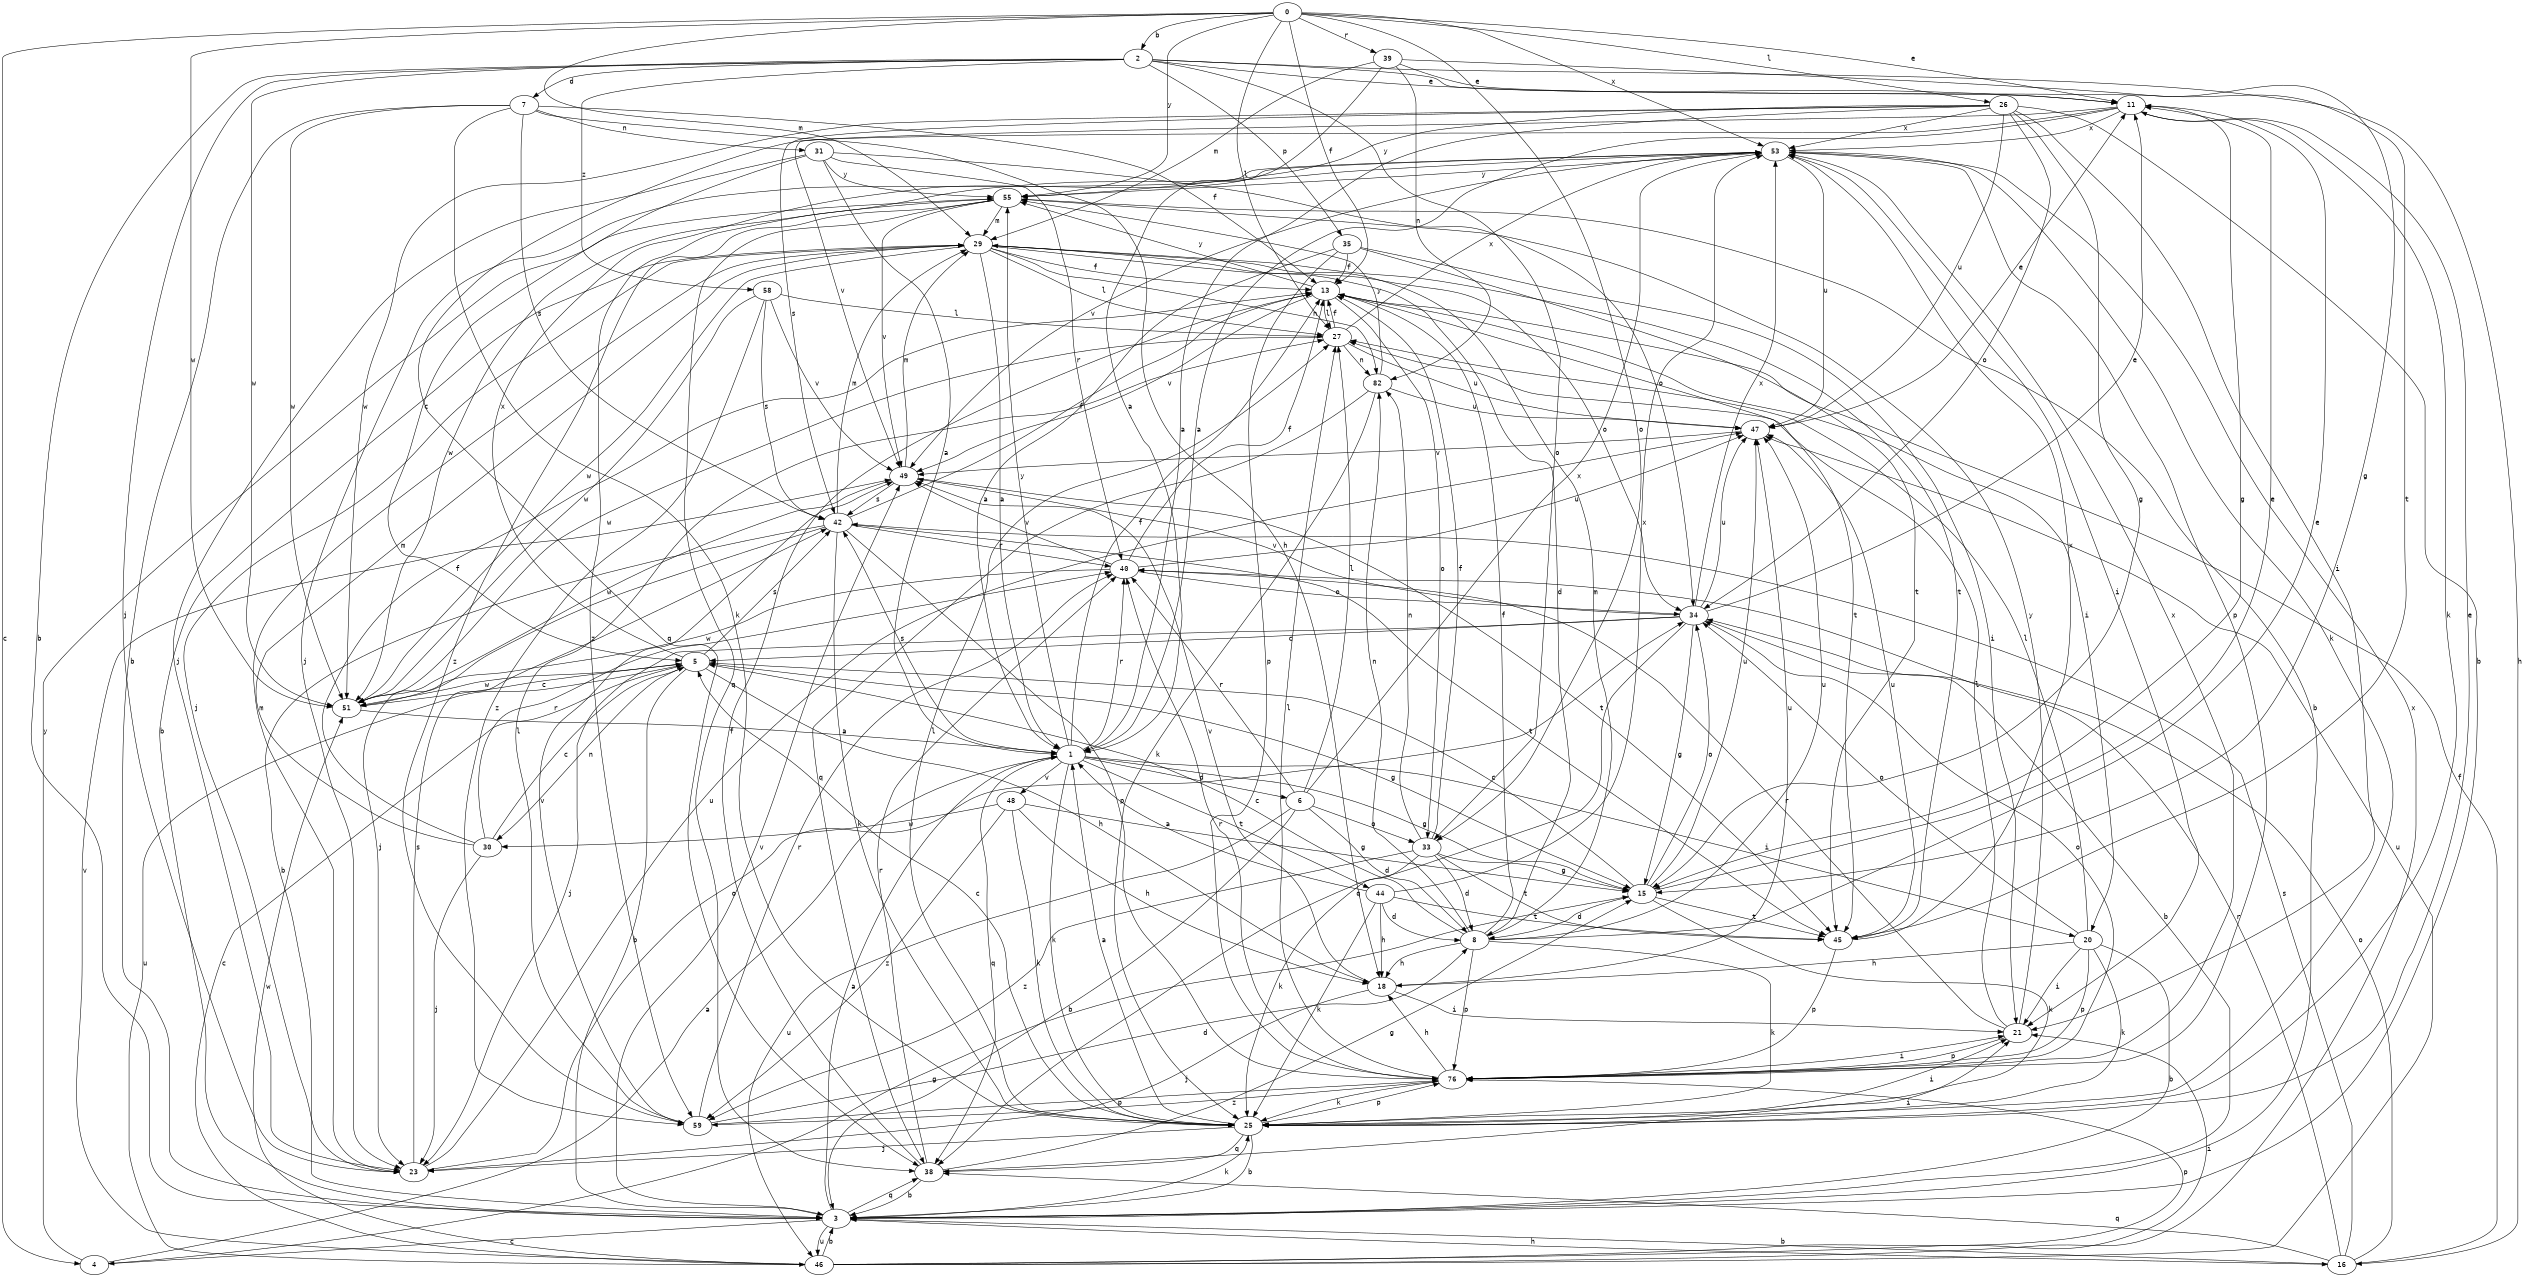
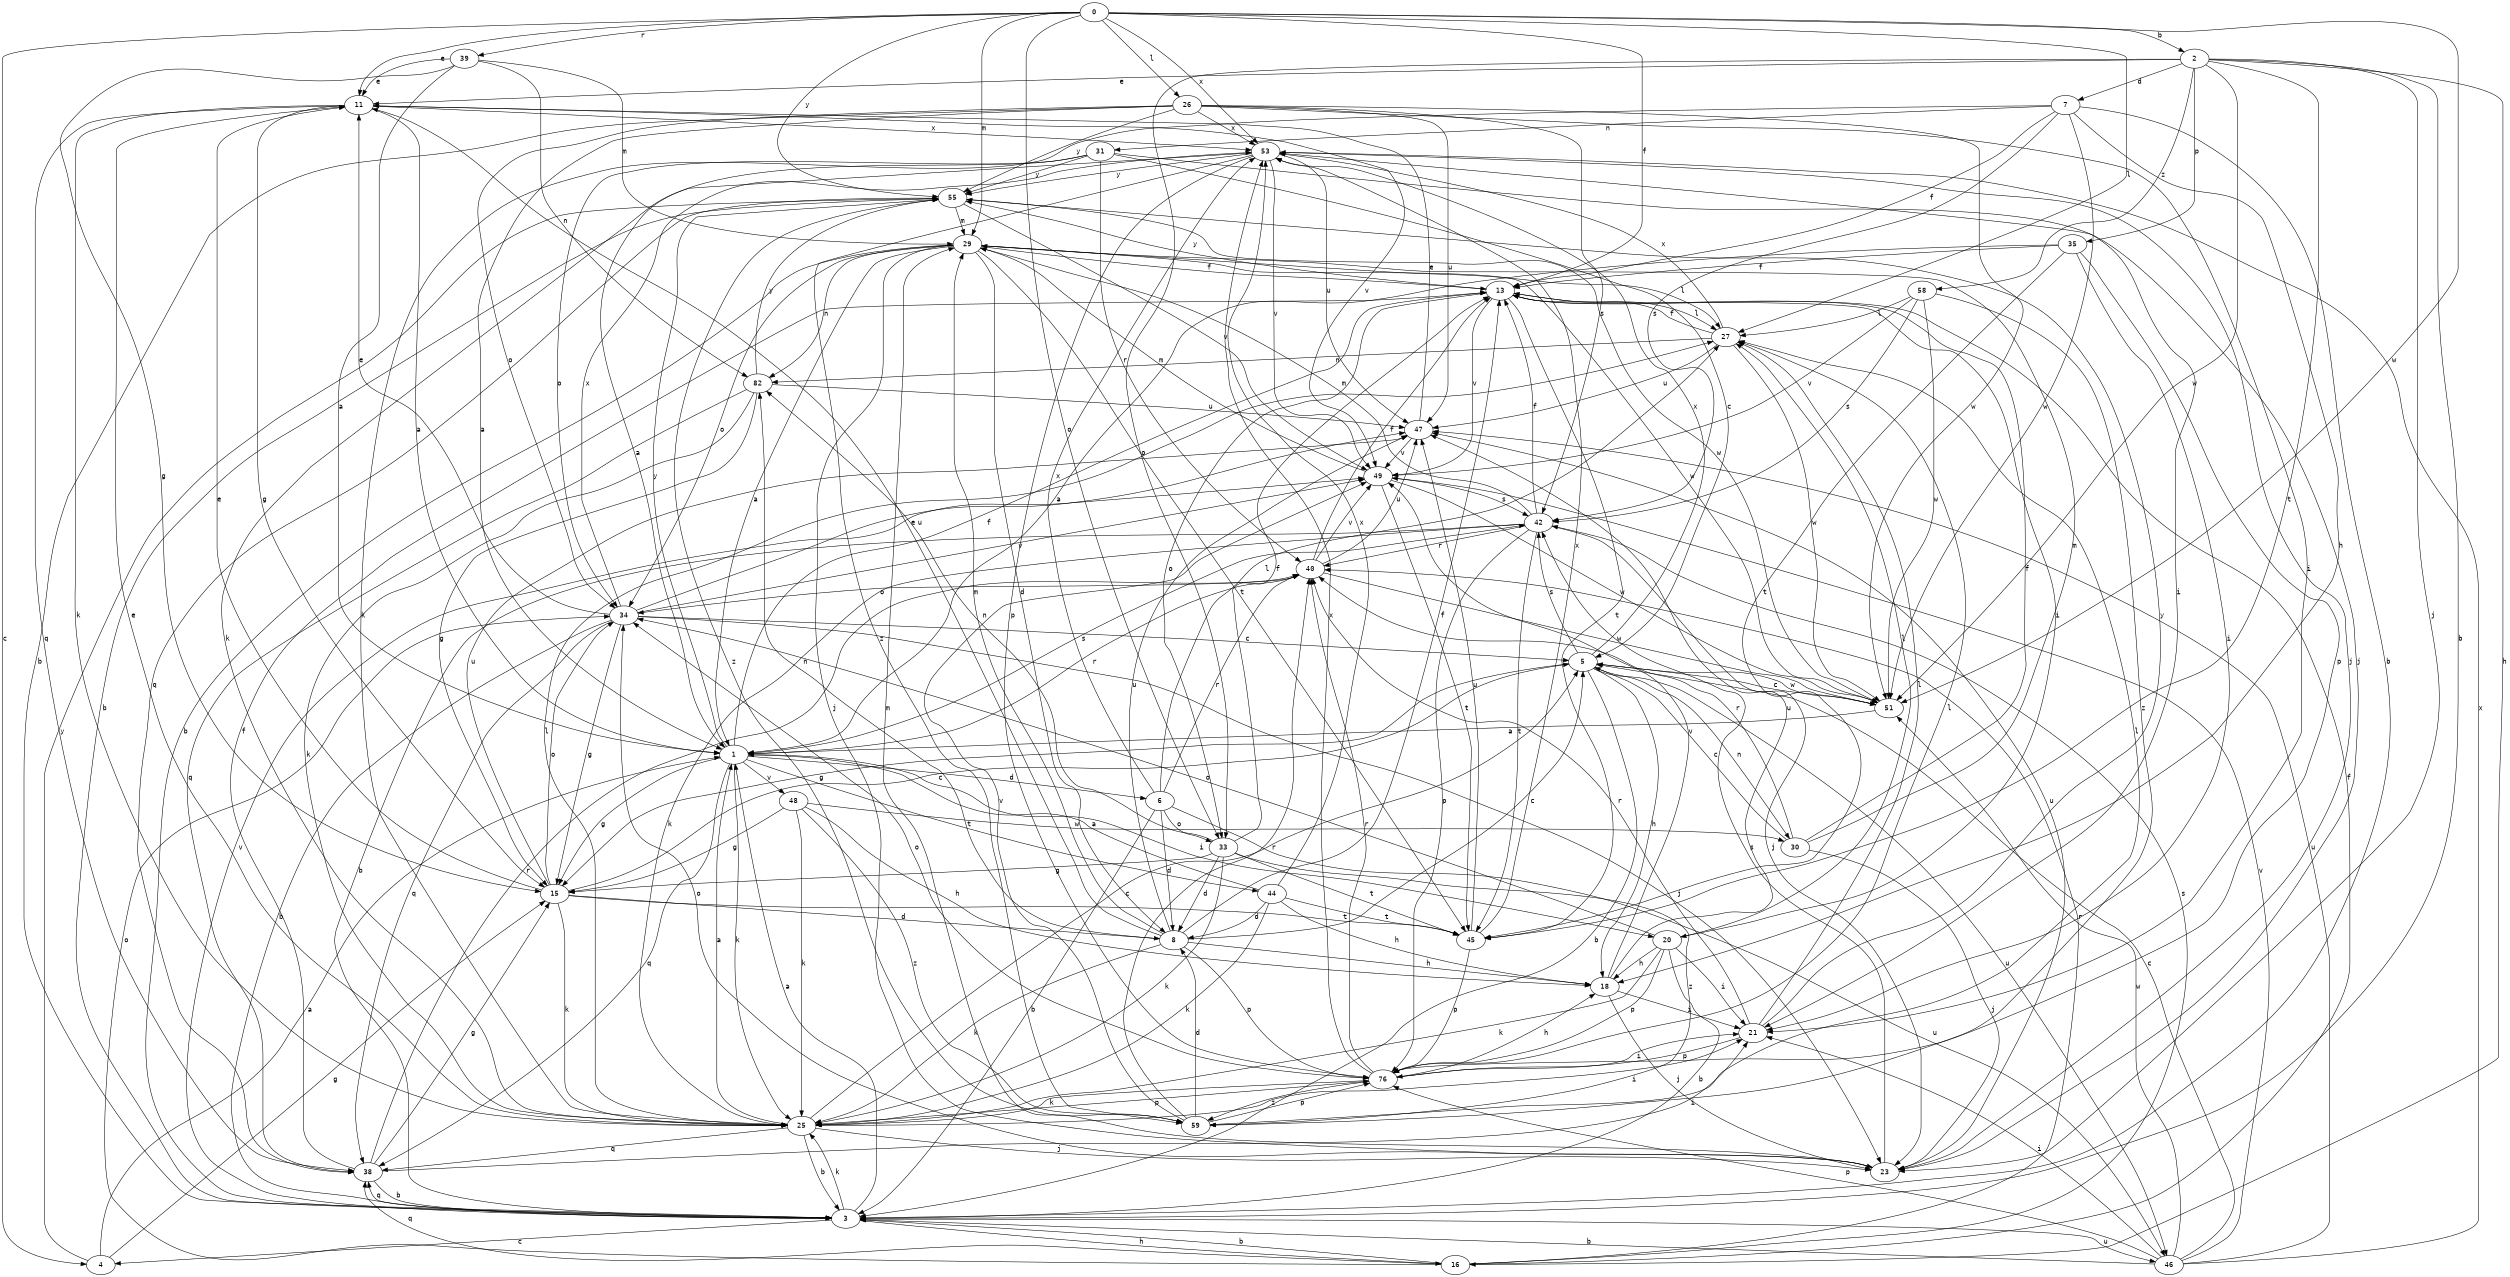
(2112, 622) -> (472, 562)
